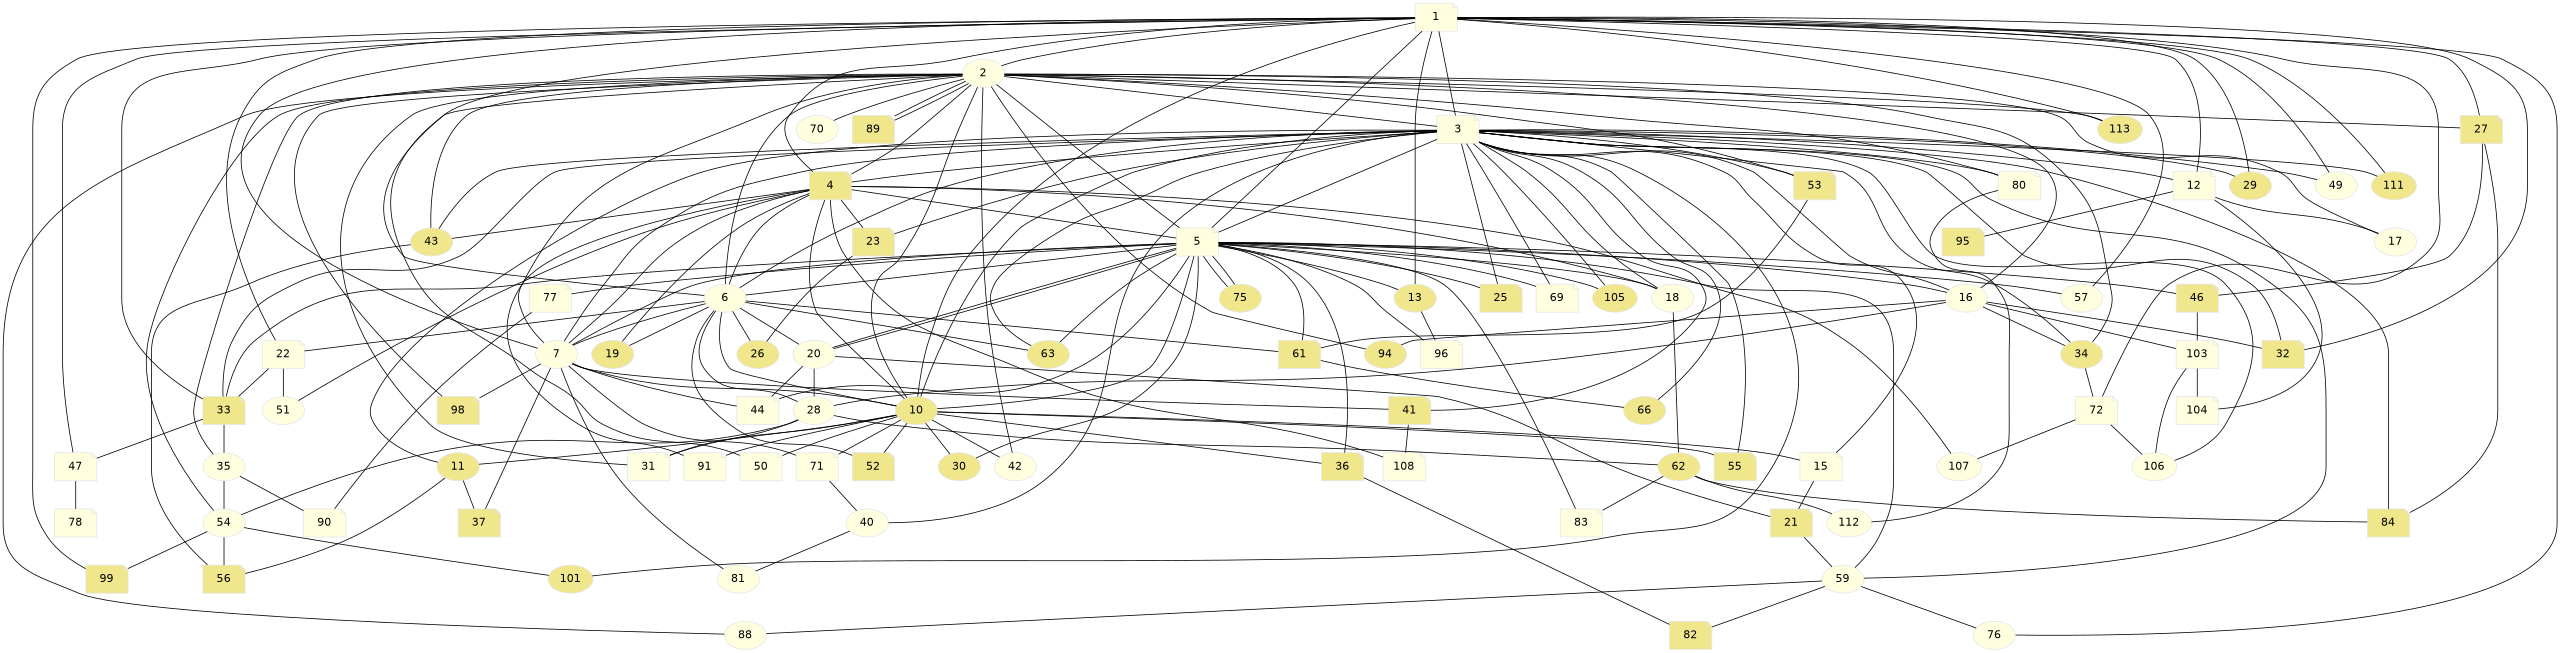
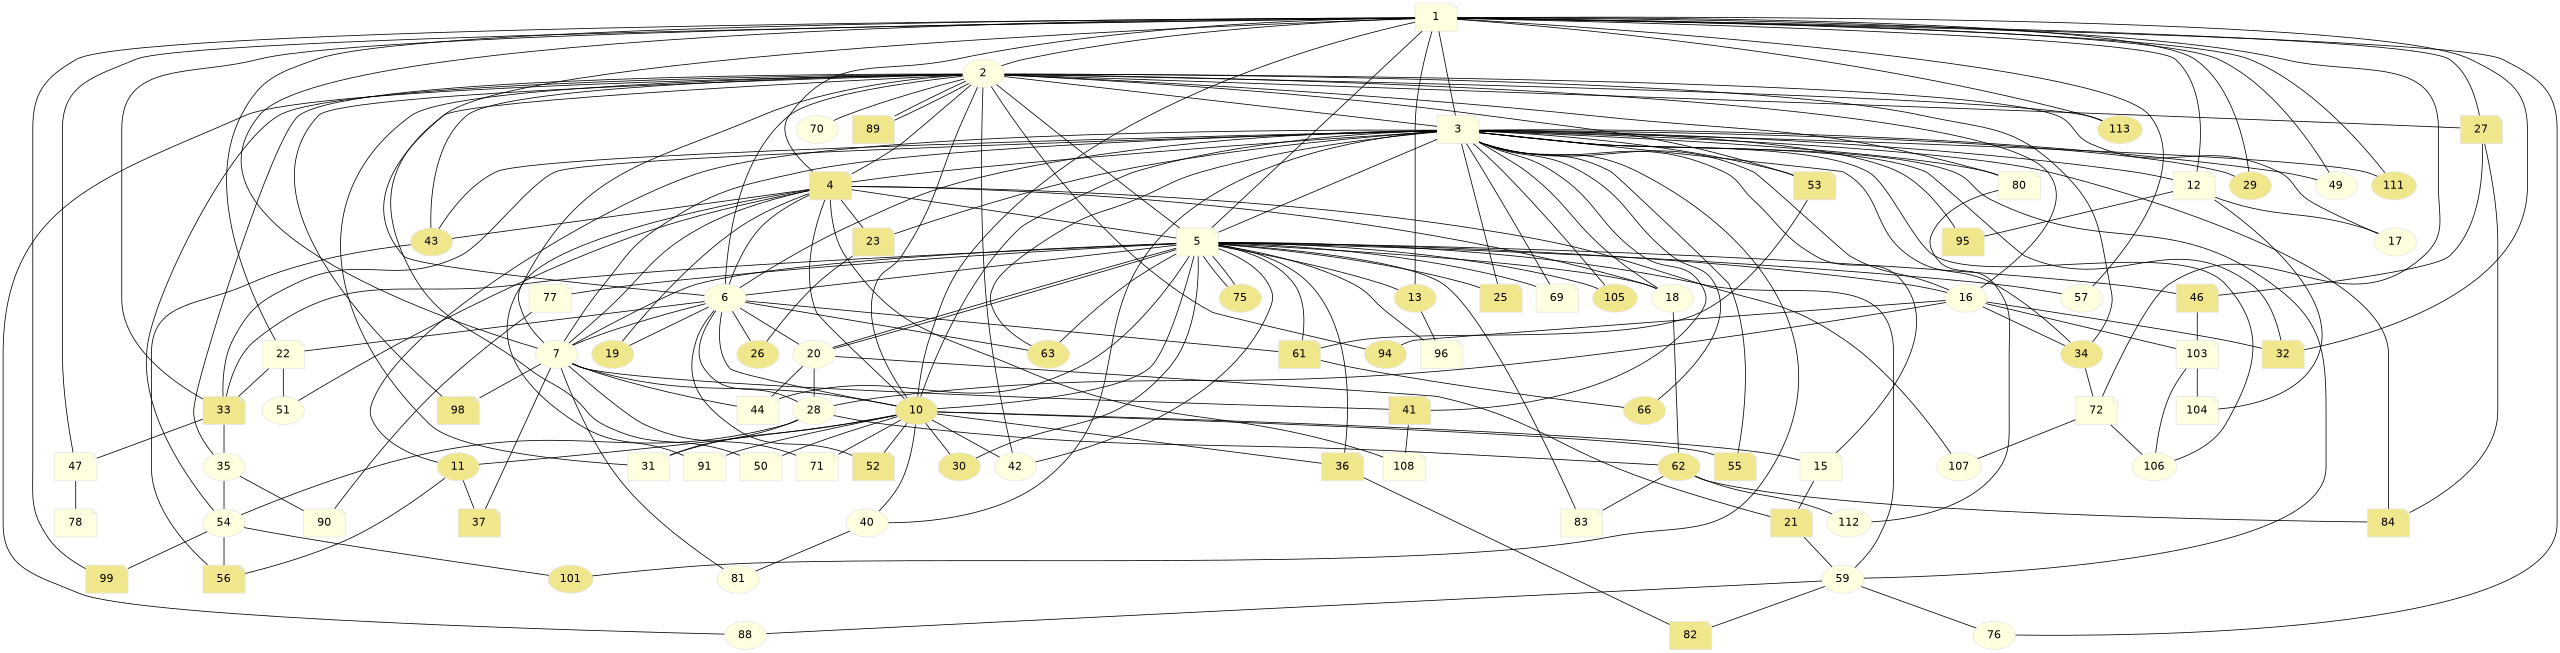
none -> (1731, 141)
none -> (1207, 386)
(843, 496) -> (905, 471)
